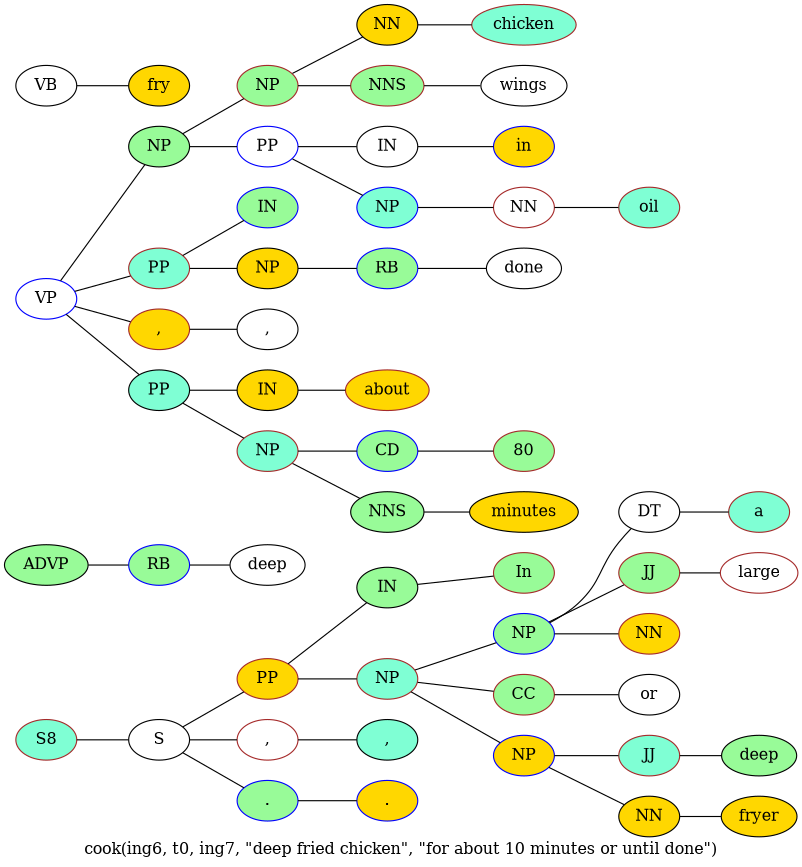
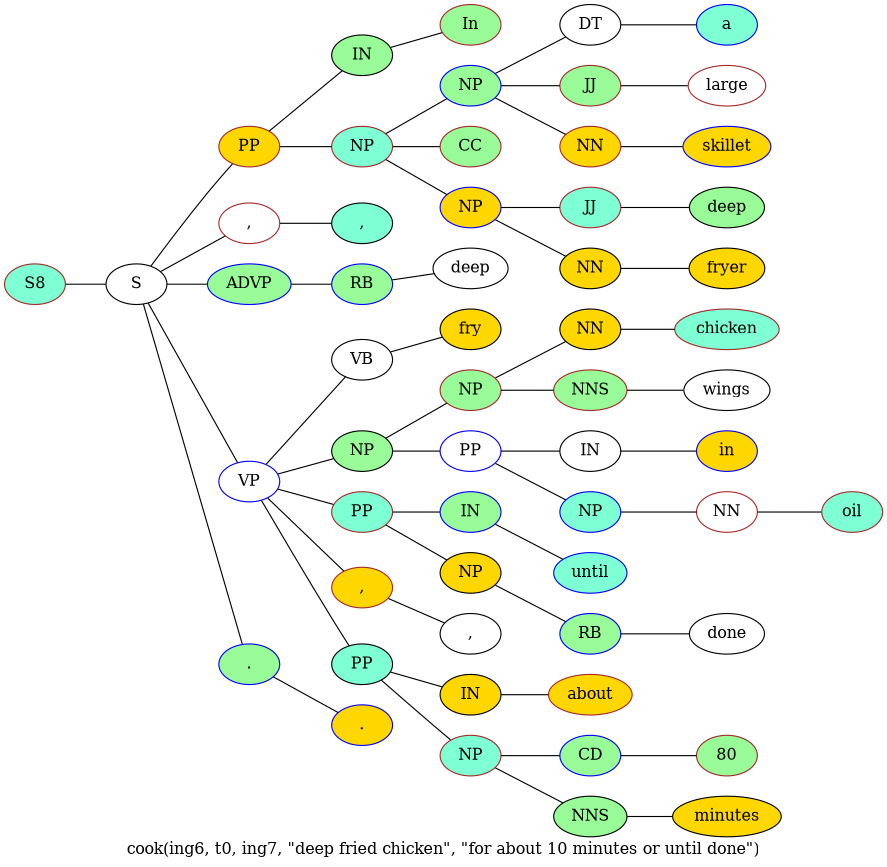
none -> (727, 147)
none -> (187, 284)
none -> (193, 383)
none -> (306, 420)
(759, 512) -> (727, 25)
(46, 565) -> (249, 284)
none -> (590, 573)
(649, 695) -> none
